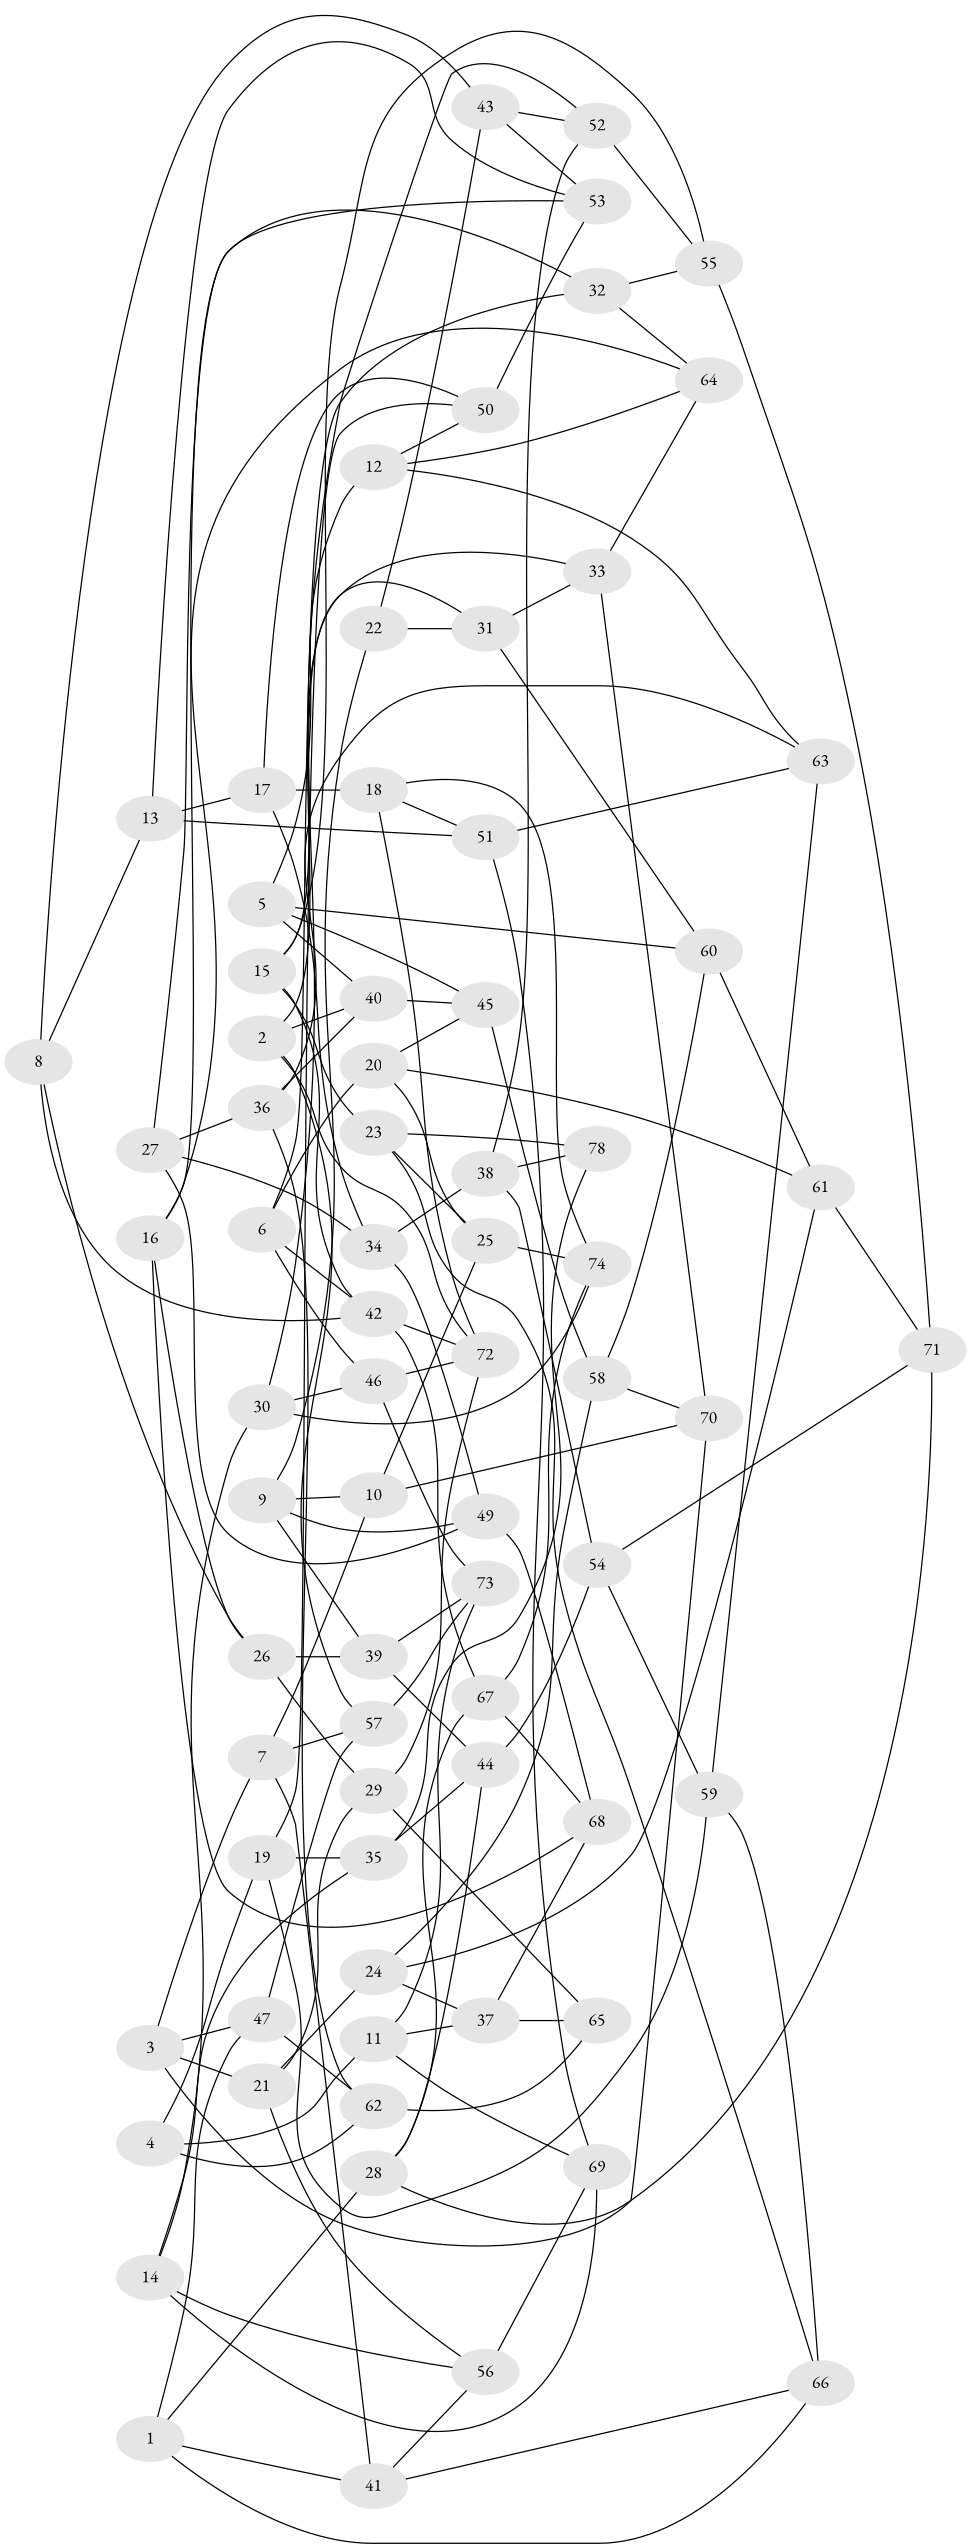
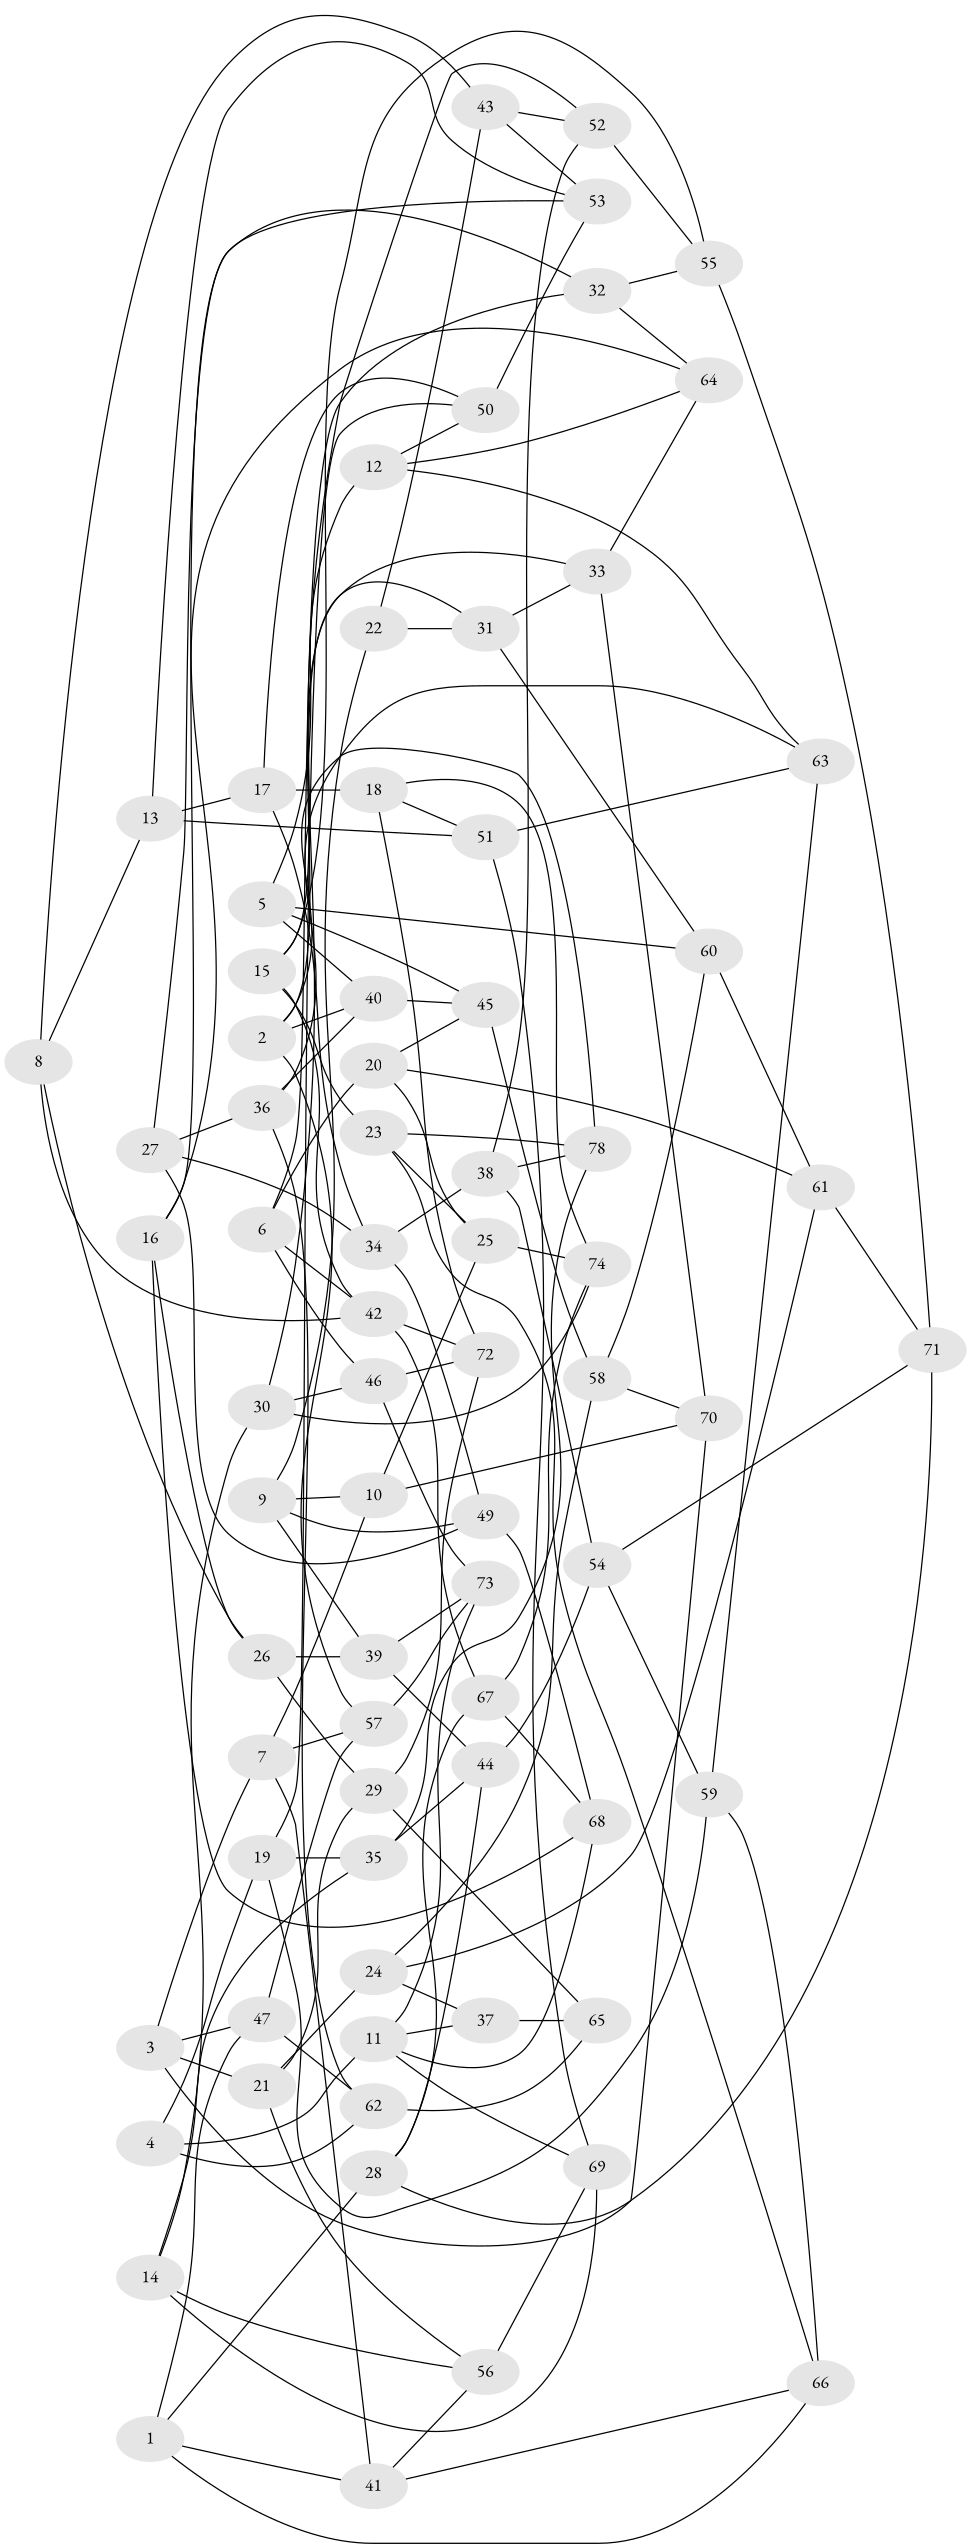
(379, 1192) -> (470, 760)
(535, 1933) -> (547, 2011)
